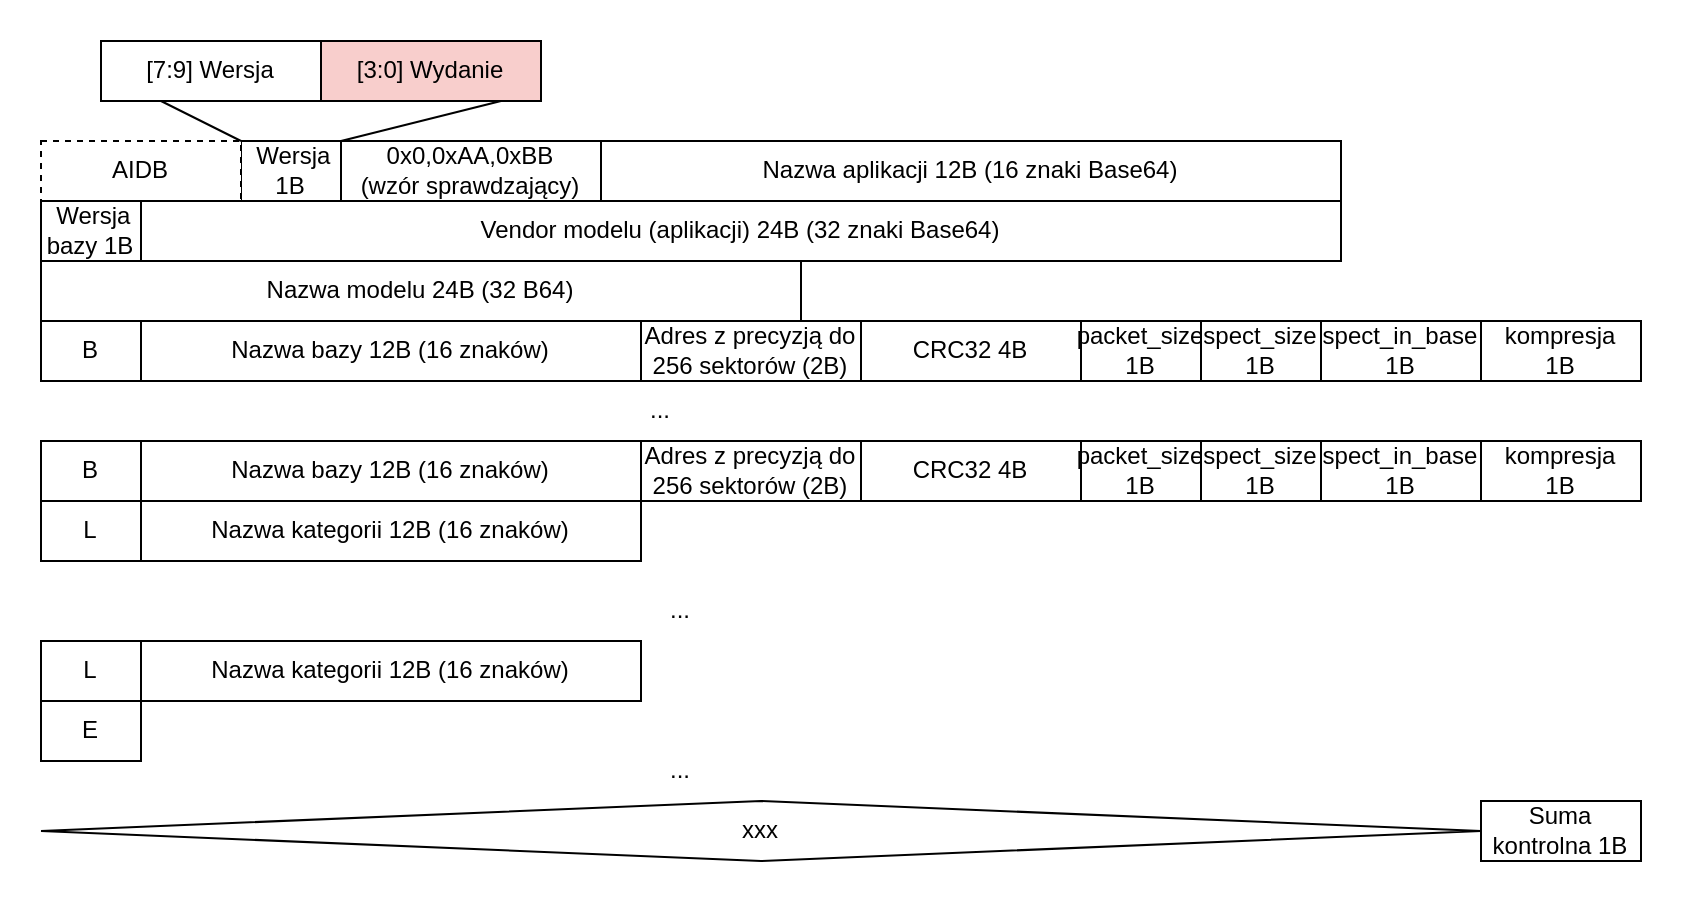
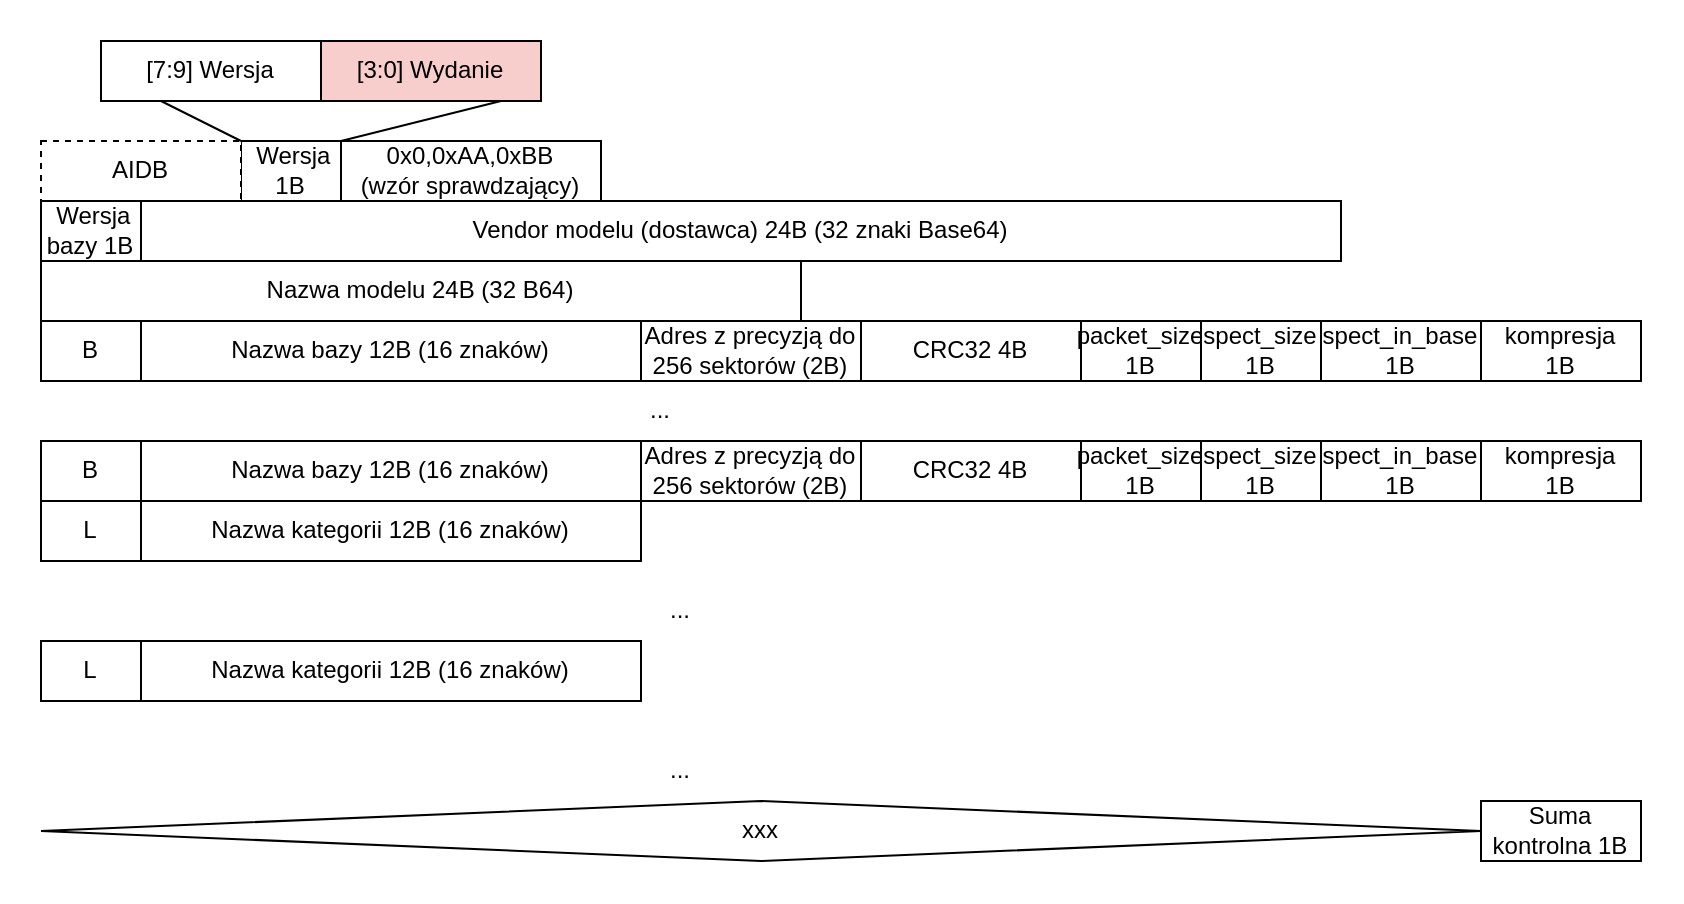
(971, 171) -> none
(741, 231) -> (741, 231)
(91, 731) -> none
